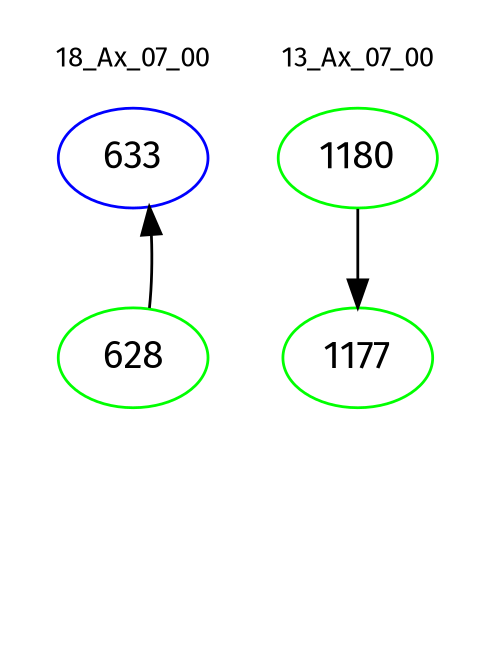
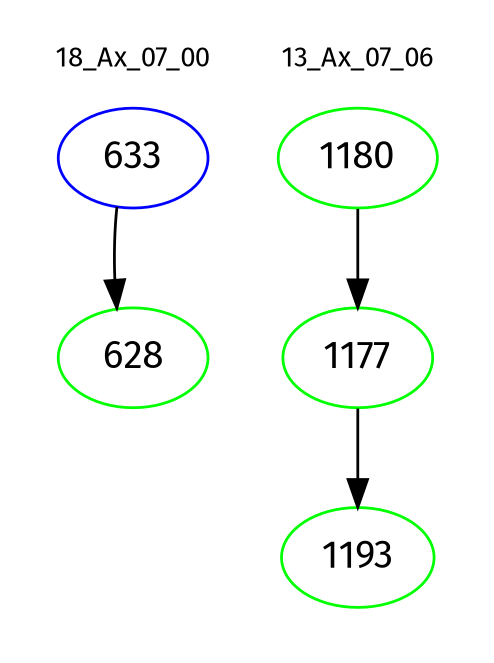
(358, 60) -> (358, 60)
(152, 272) -> (115, 244)
none -> (358, 557)
